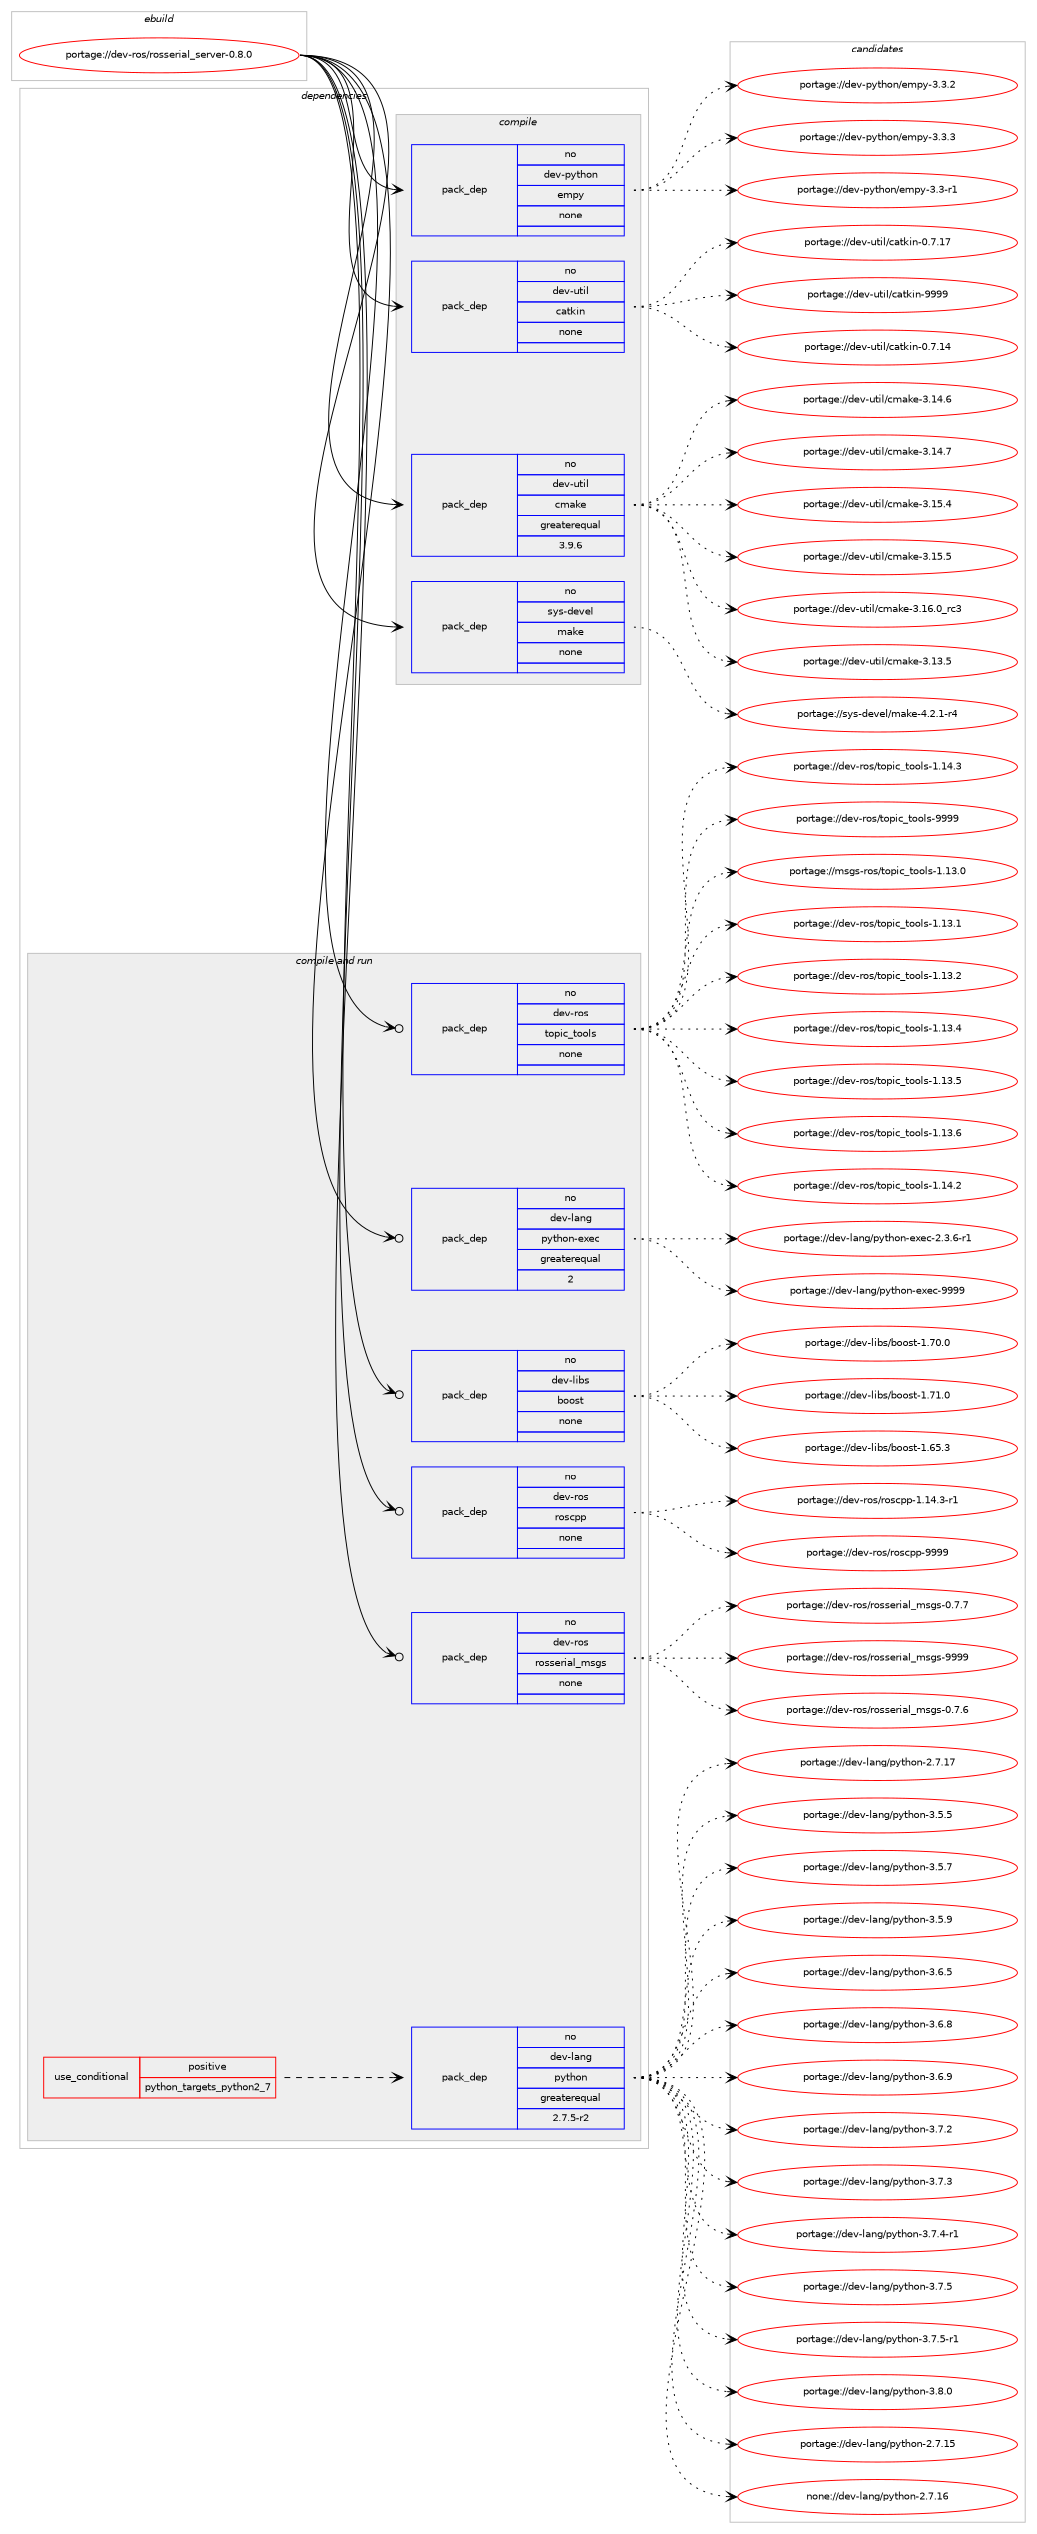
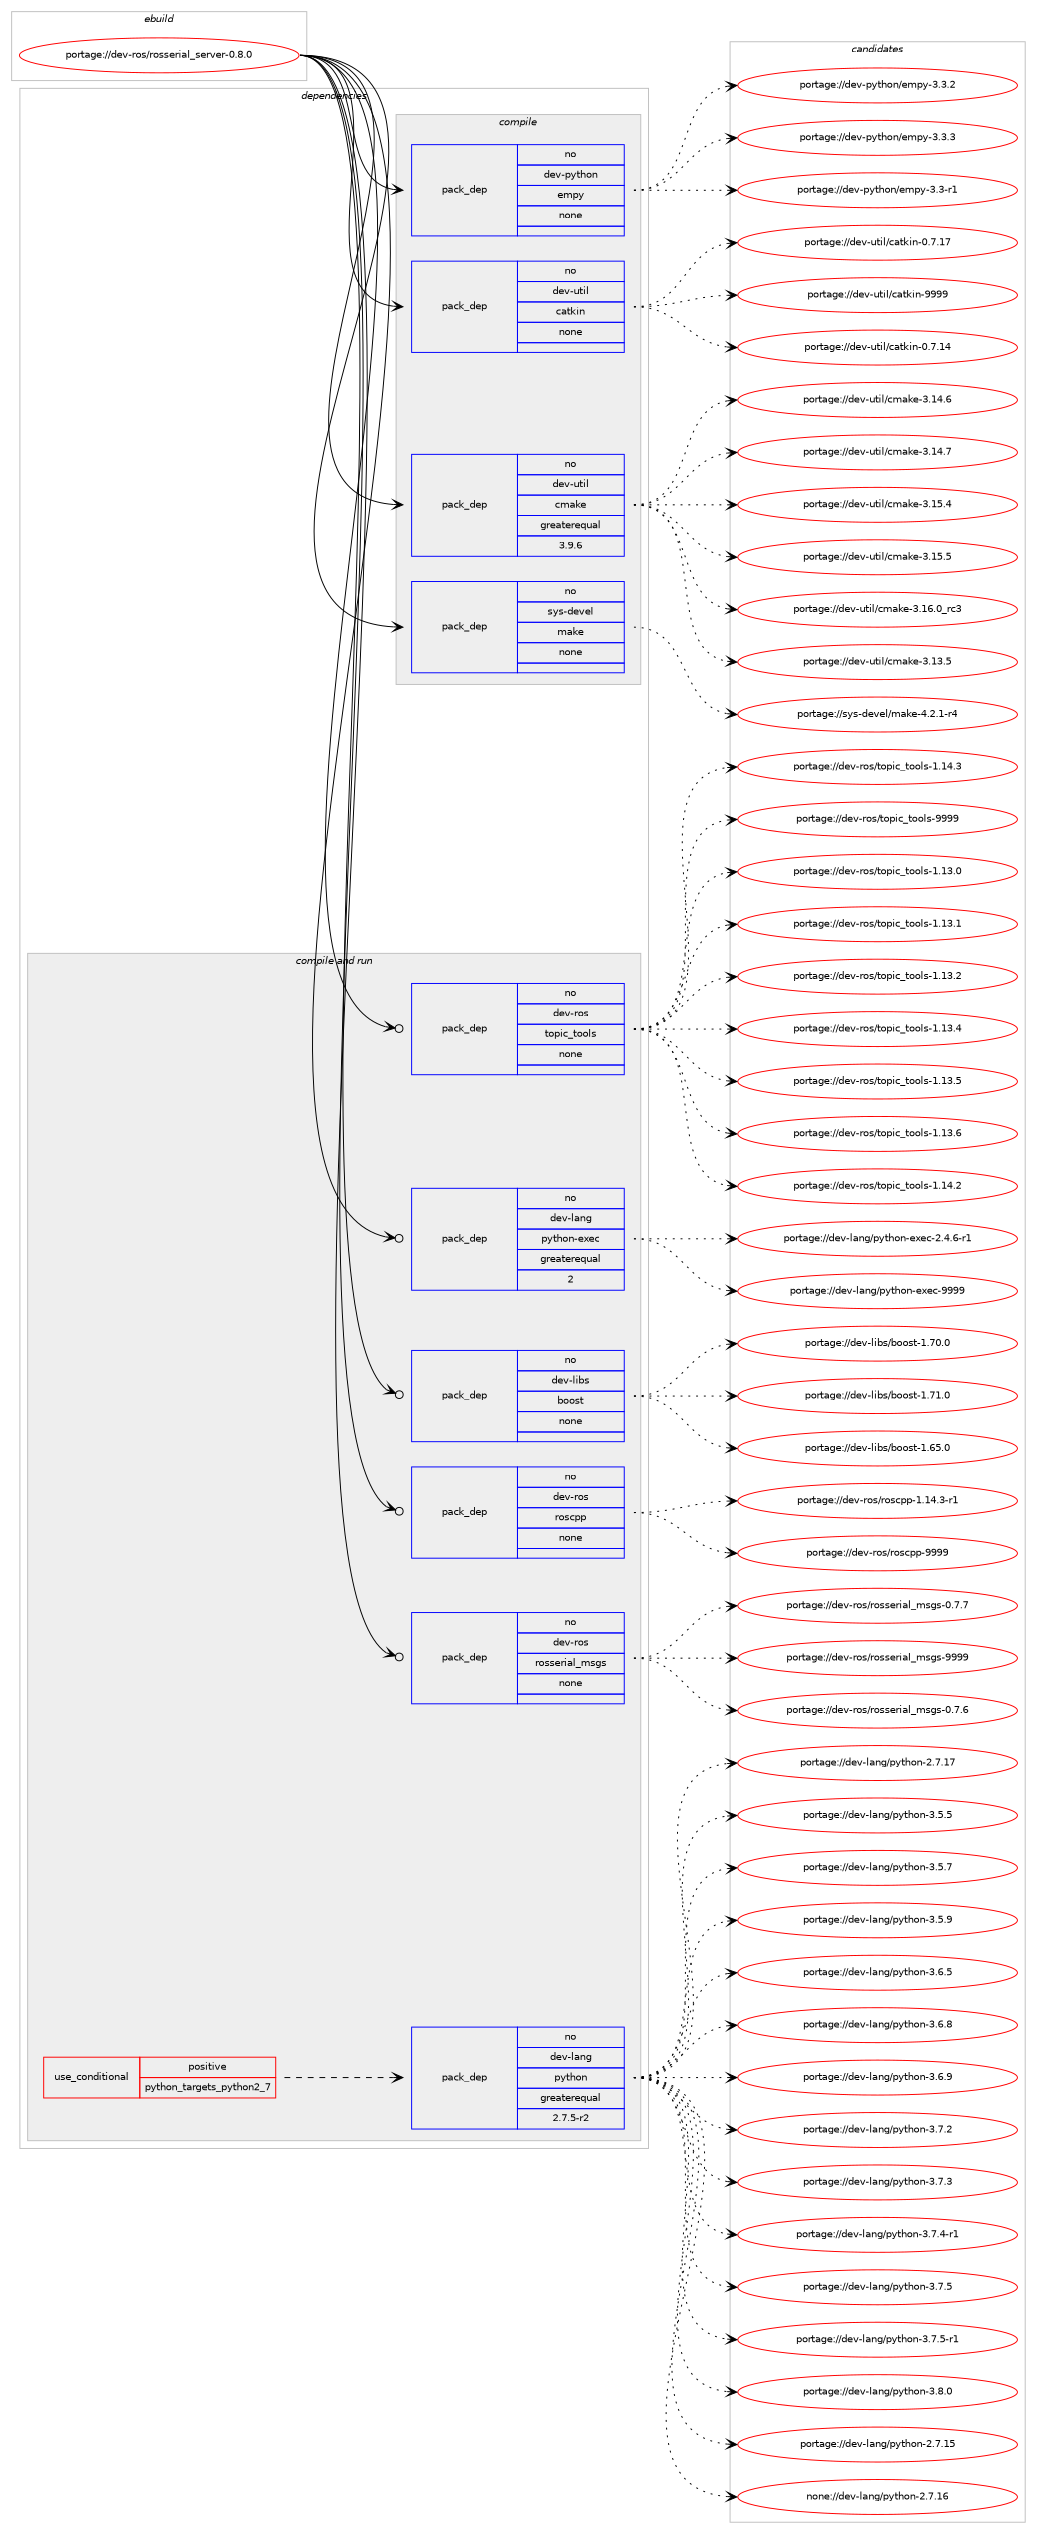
(878, 872) -> (878, 872)
(878, 1239) -> (878, 1239)
(878, 1448) -> (878, 1448)
